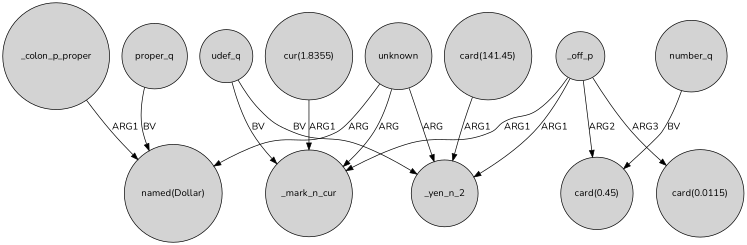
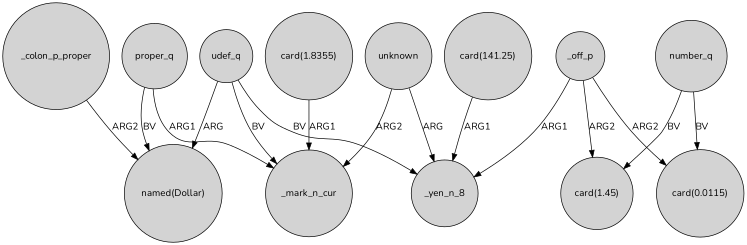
(309, 56) -> (309, 56)
(488, 56) -> (488, 56)
none -> (695, 117)
(125, 127) -> (125, 127)
(389, 127) -> (389, 127)
(645, 127) -> (645, 127)
(468, 139) -> (200, 142)
(300, 140) -> (207, 112)
(445, 193) -> (445, 193)
(597, 193) -> (597, 193)
